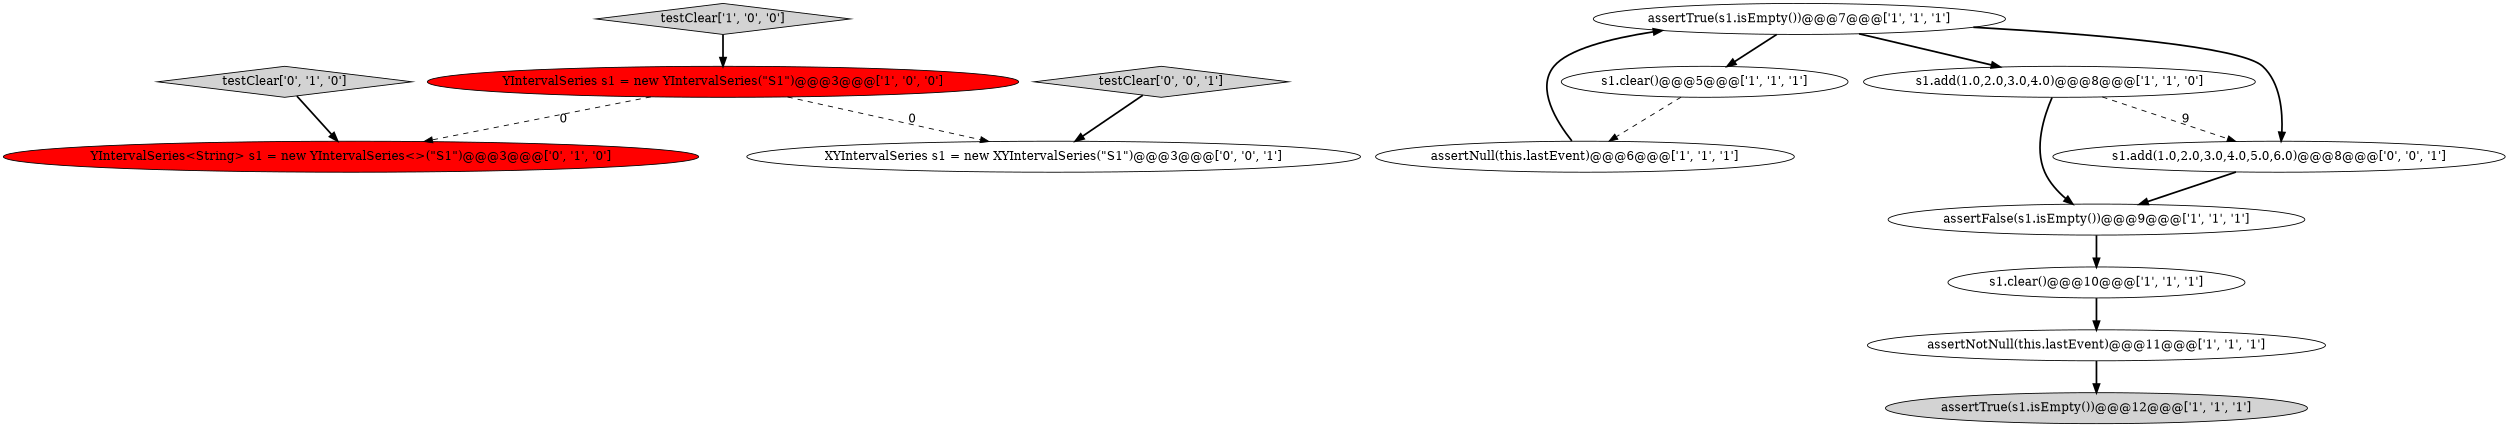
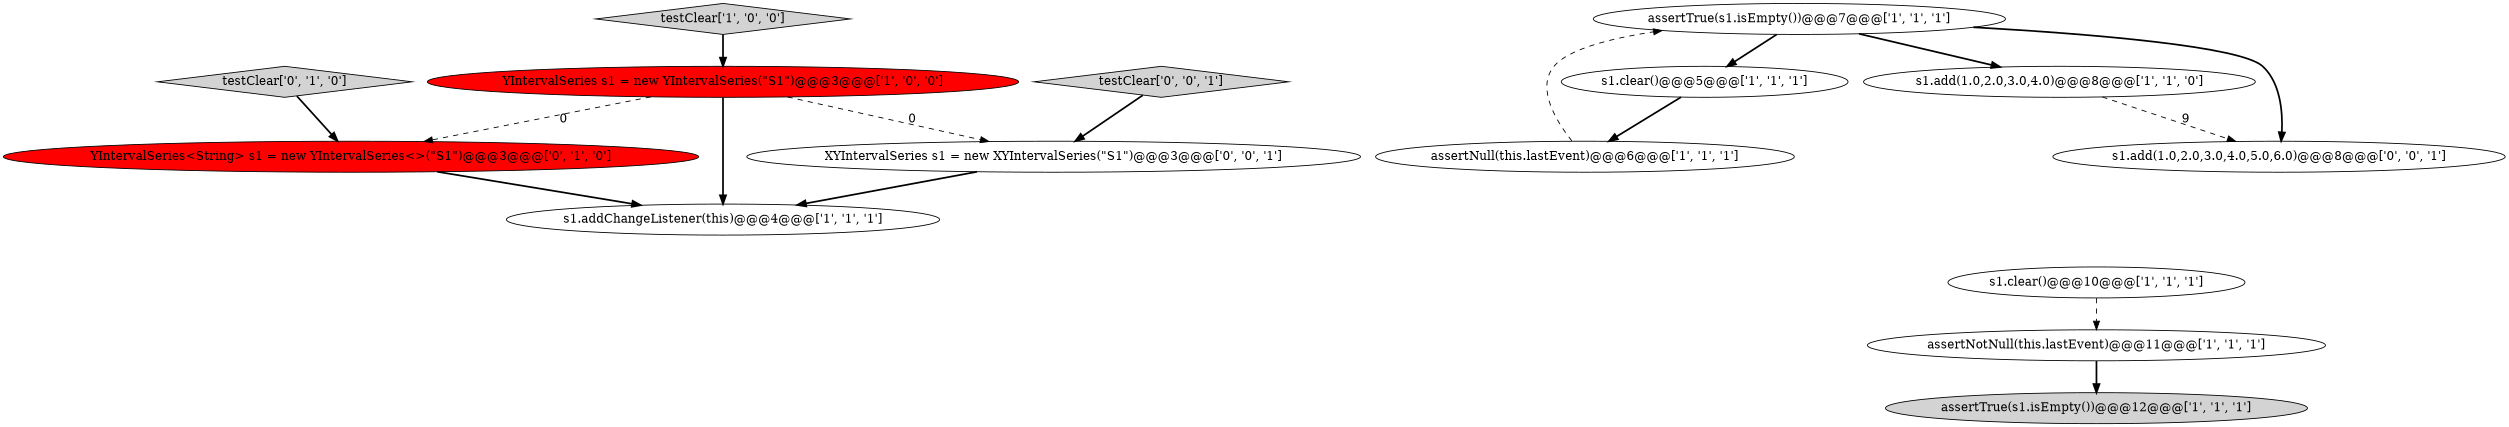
(1563, 59) -> (1563, 59)
(1649, 117) -> (1649, 117)
none -> (723, 220)
(2096, 220) -> none
(2096, 310) -> (2096, 310)
